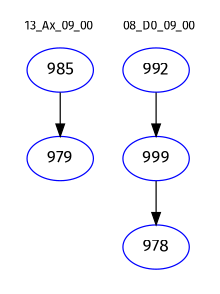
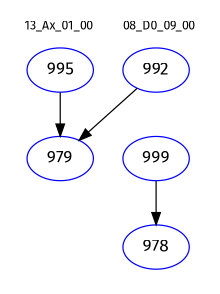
(59, 26) -> (59, 26)
(60, 70) -> (60, 70)
(156, 108) -> (121, 103)
